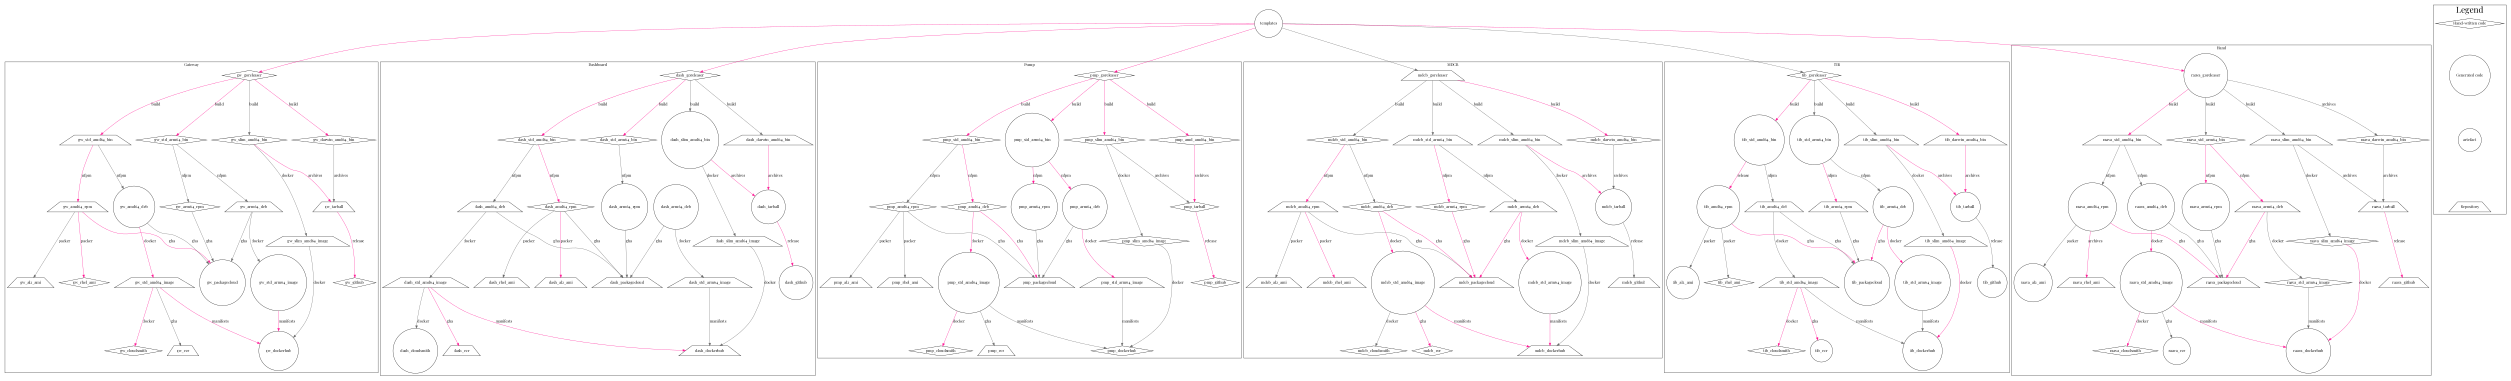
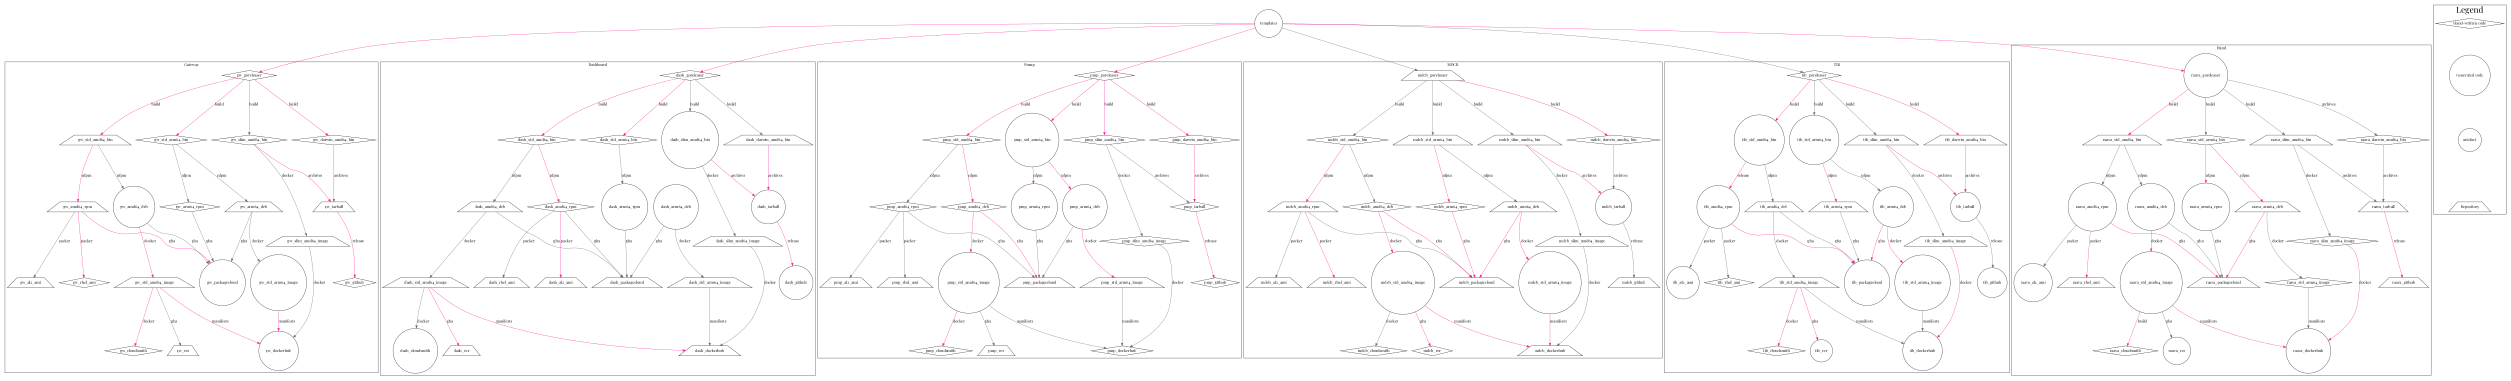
(1195, 140) -> (1195, 140)
(2095, 241) -> (2095, 241)
(2142, 321) -> (2142, 321)
